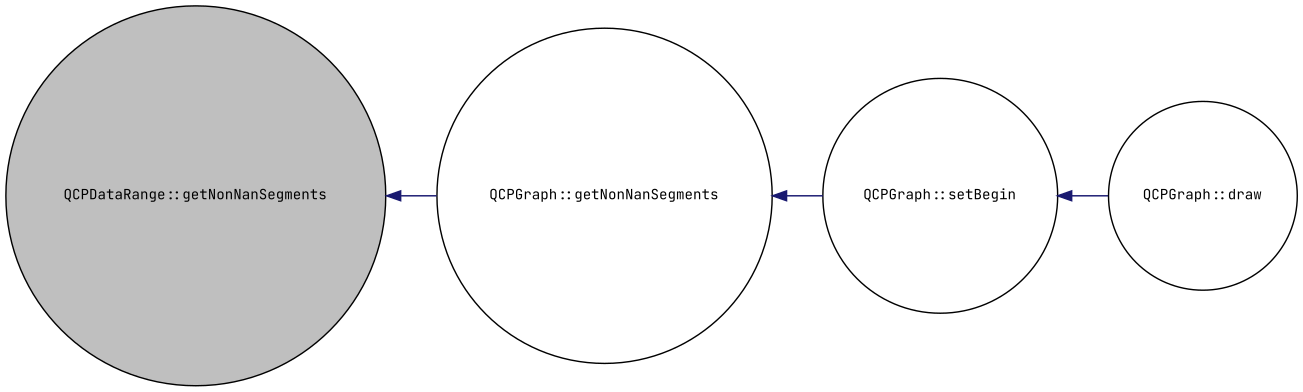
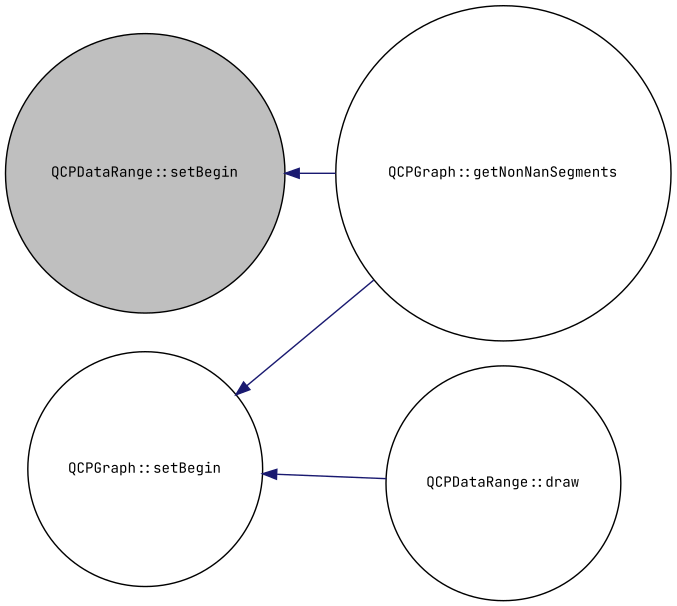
(196, 196) -> (145, 173)
(805, 196) -> (310, 333)
(1203, 196) -> (503, 483)
